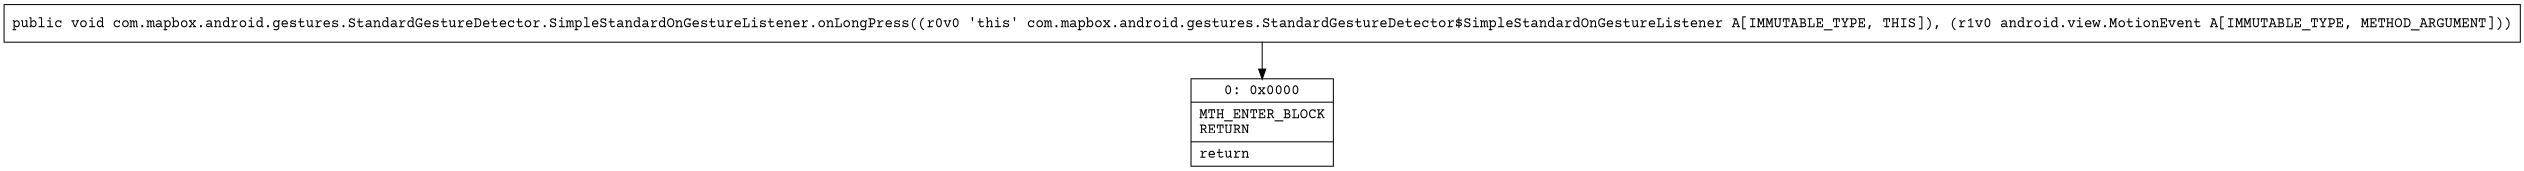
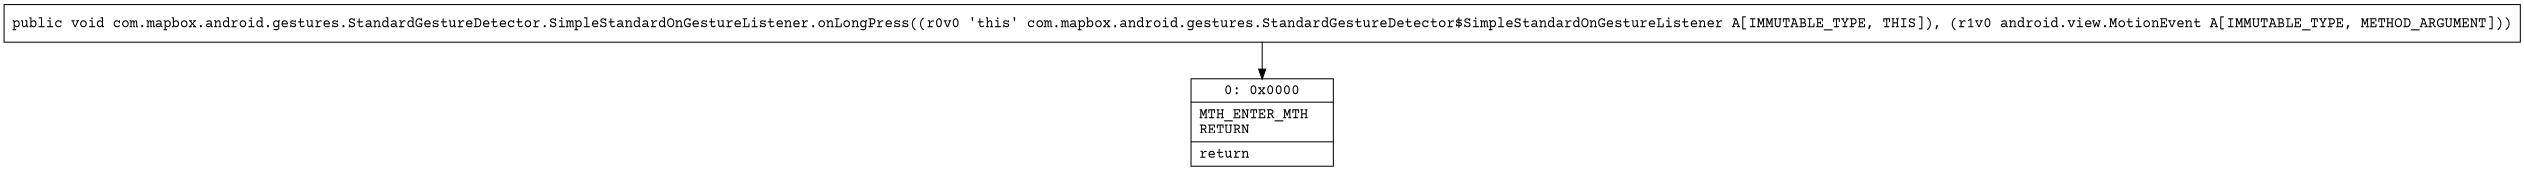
(1262, 114) -> (1254, 114)
